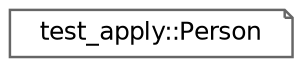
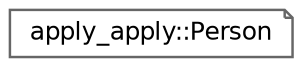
(151, 33) -> (151, 33)
